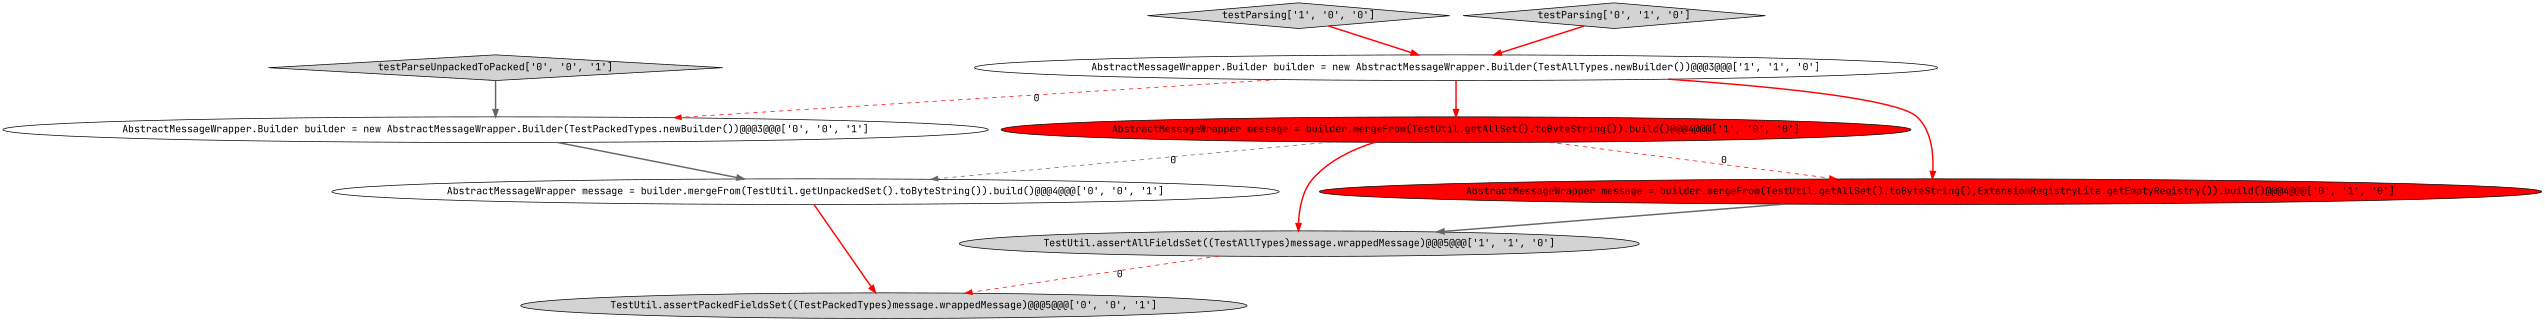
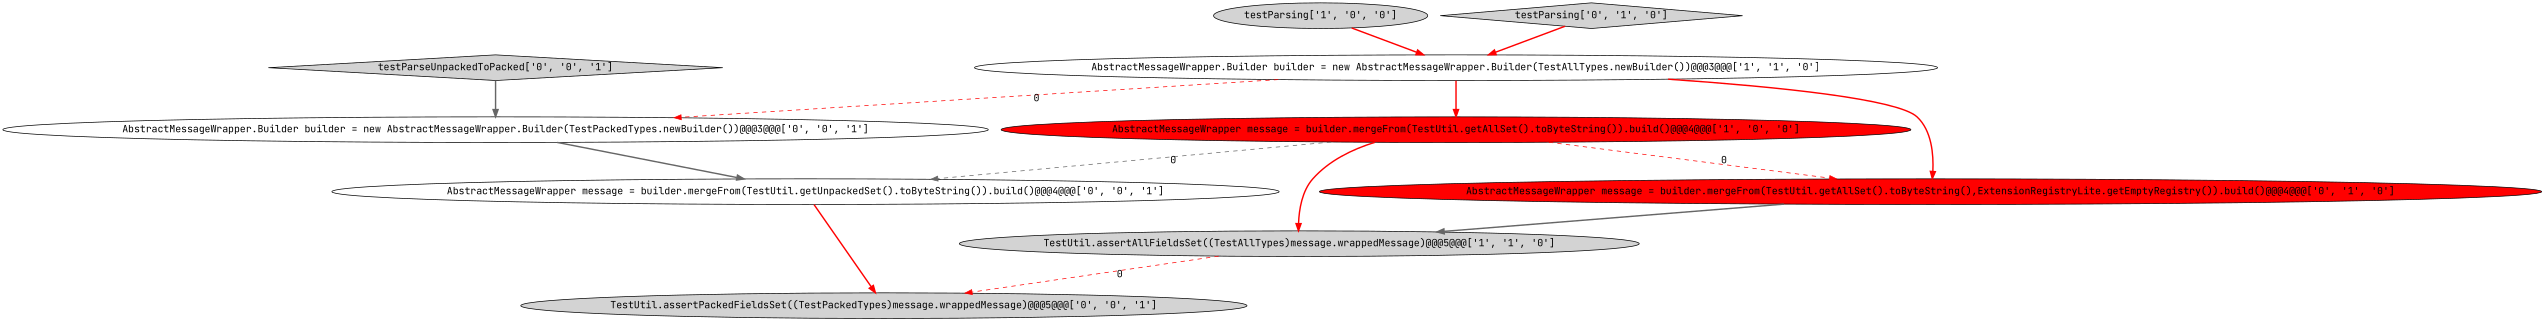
(1299, 16) -> (1321, 16)
